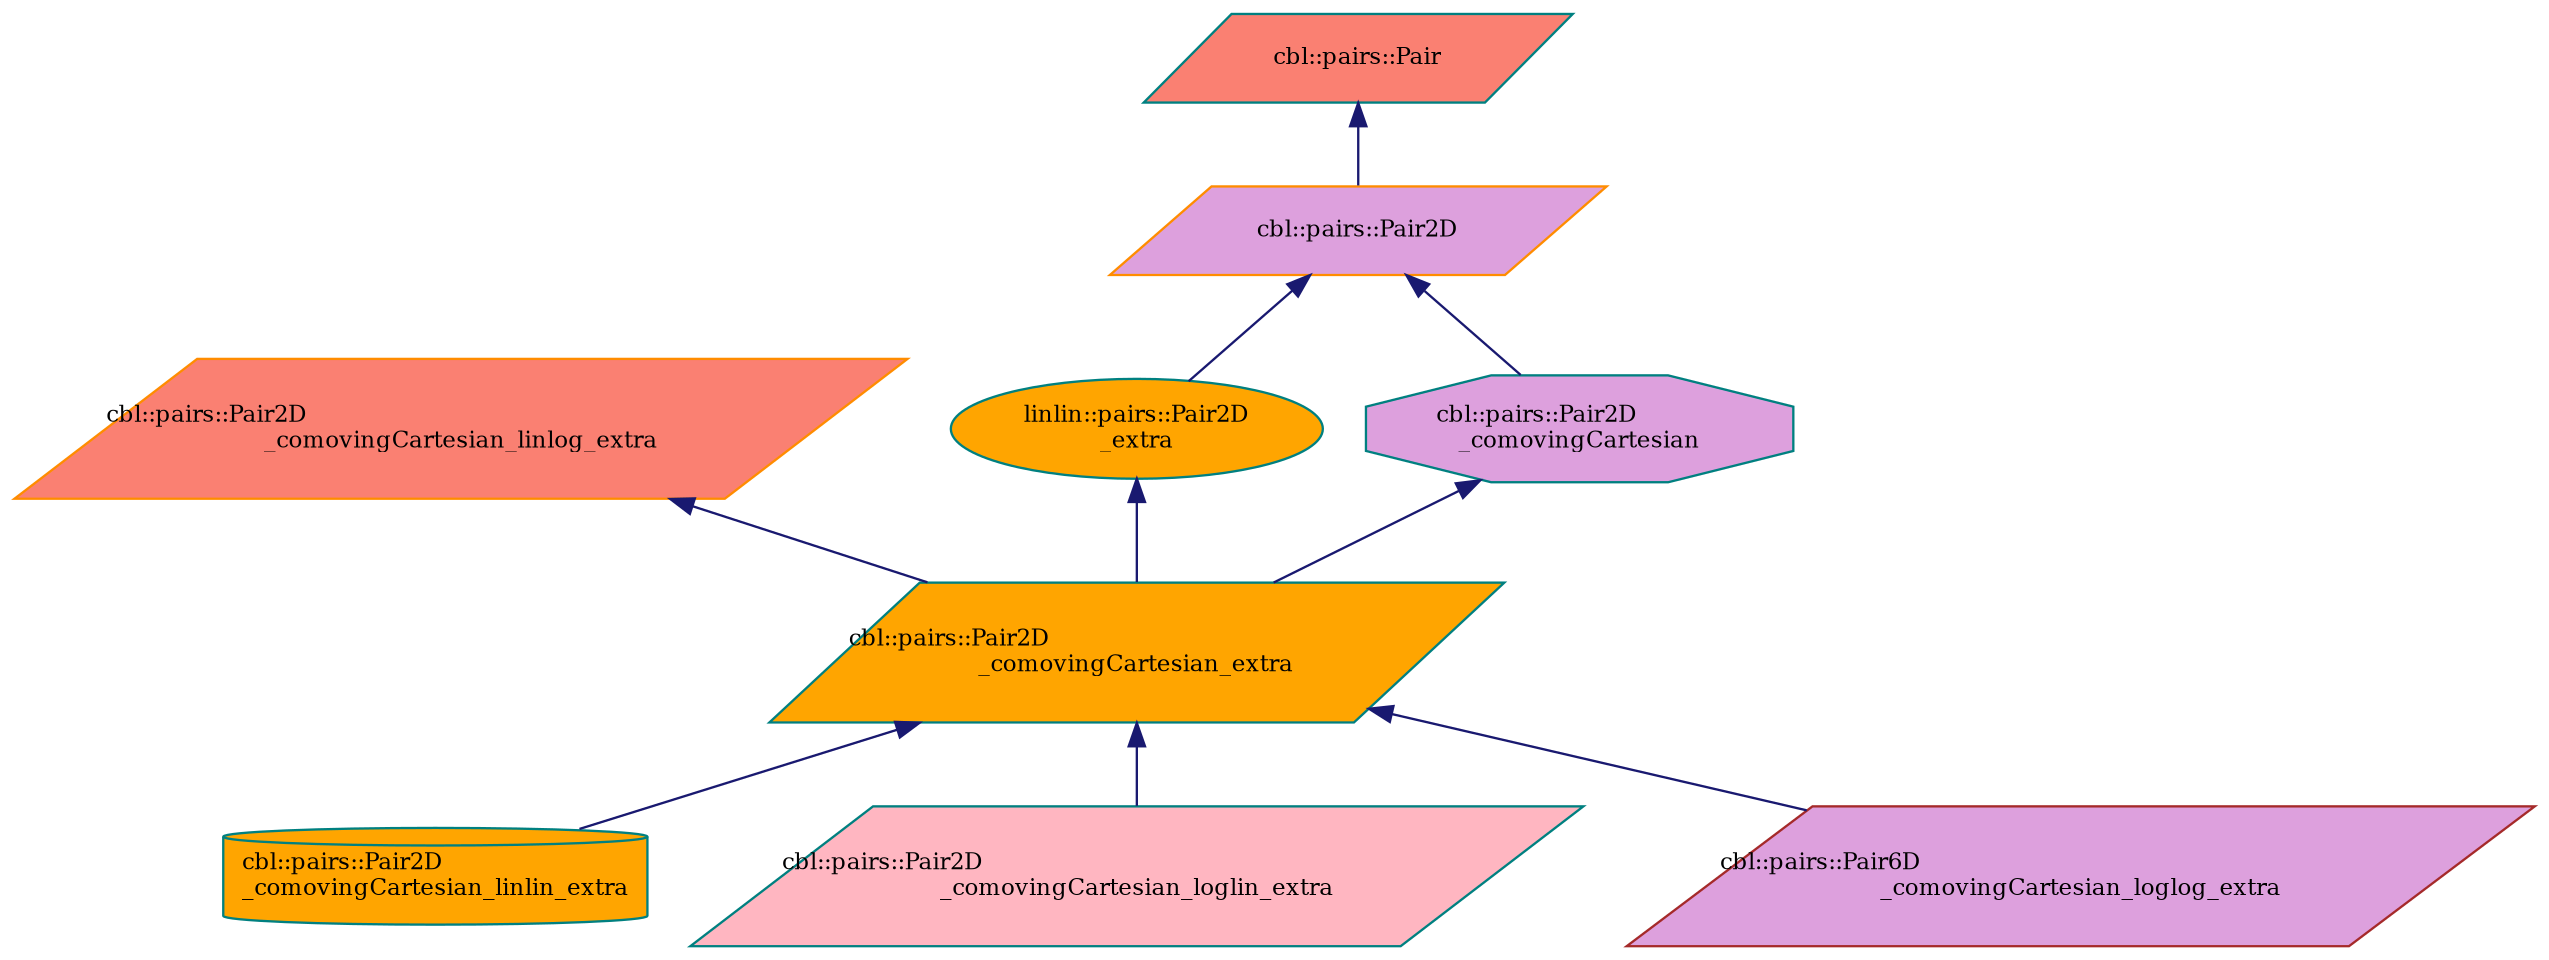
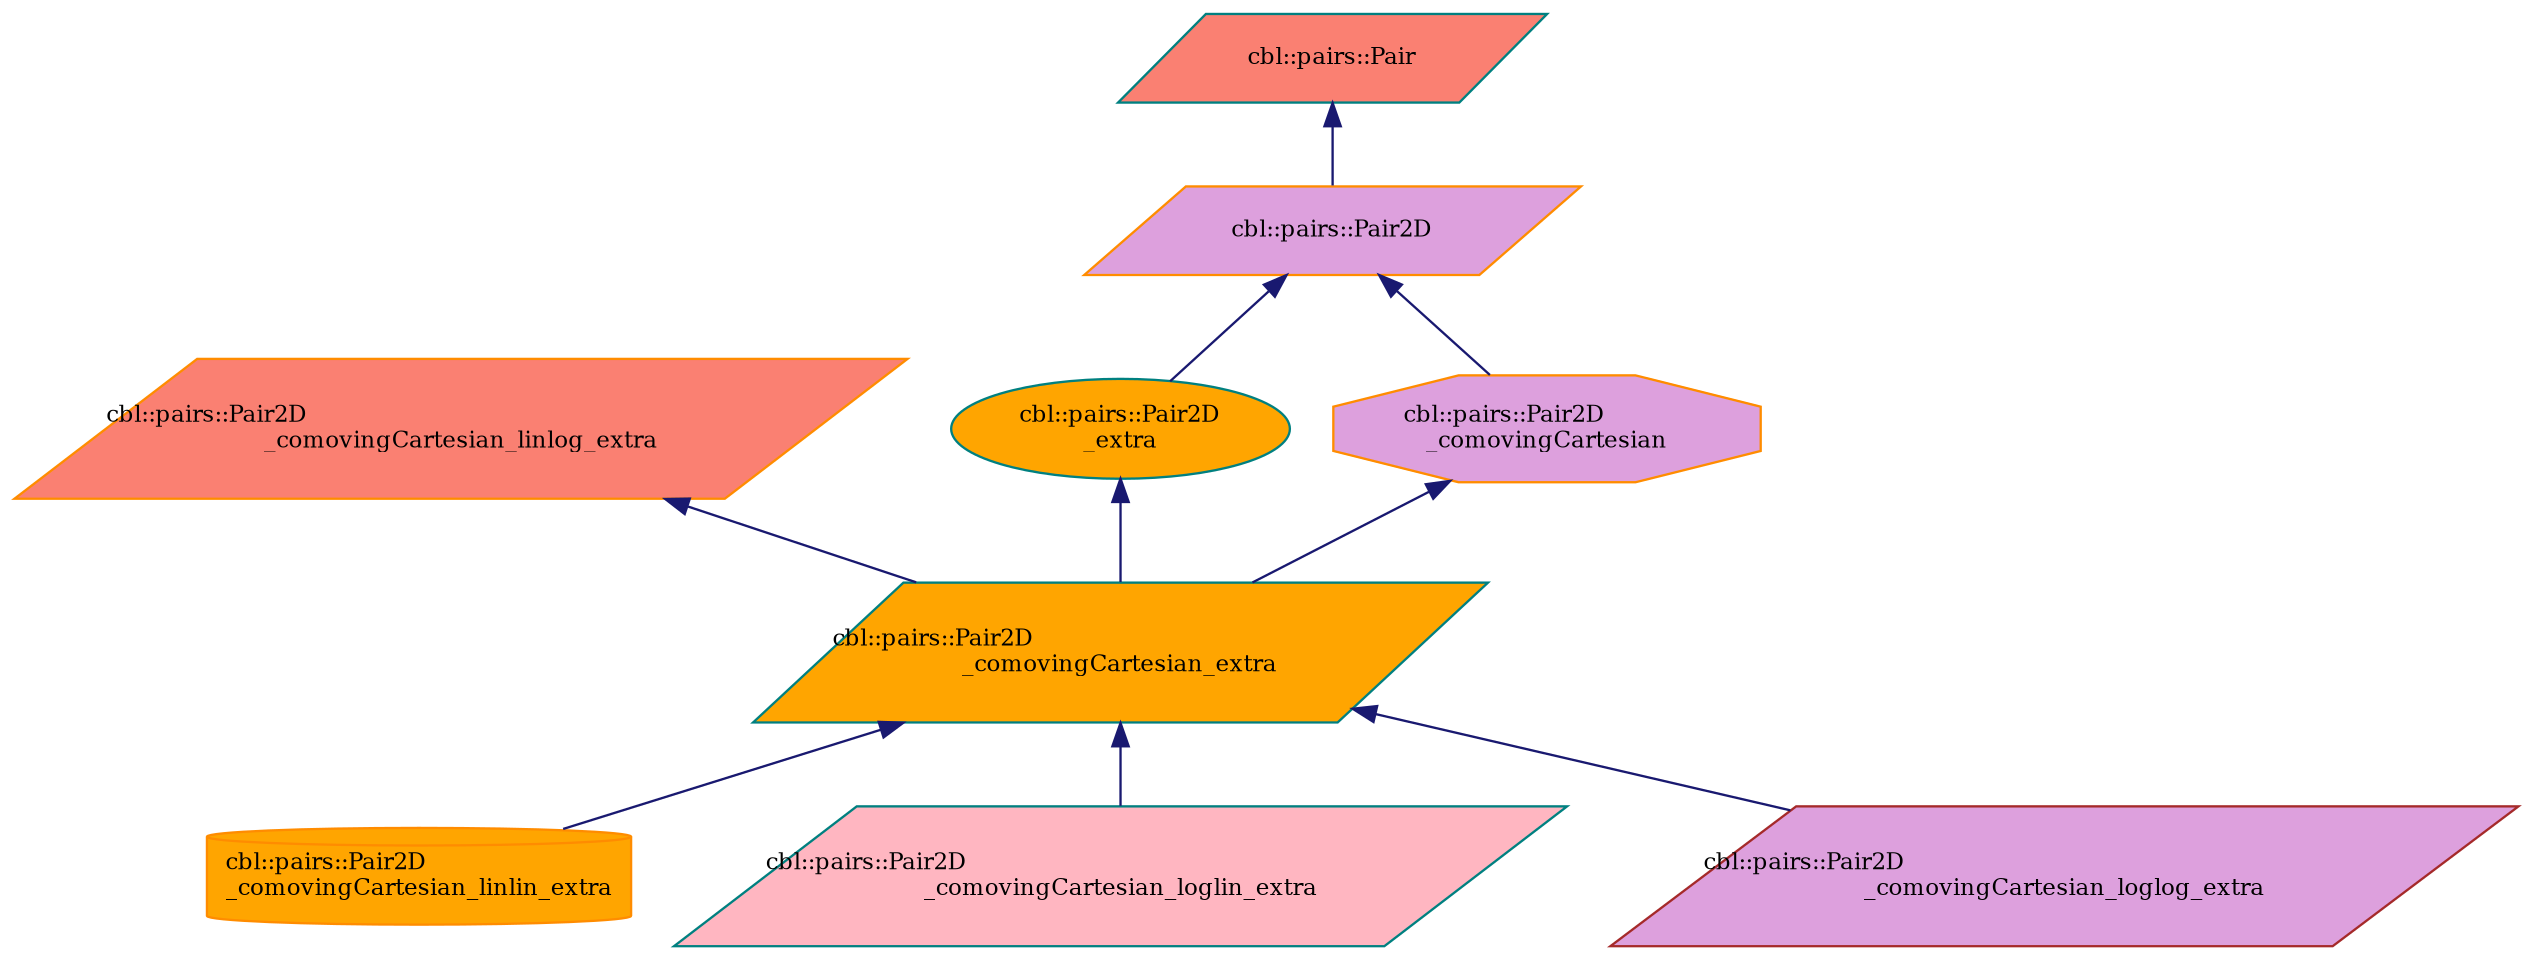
(1137, 429) -> (1121, 429)
(1580, 429) -> (1547, 429)
(435, 876) -> (419, 876)
(2081, 876) -> (2064, 876)
